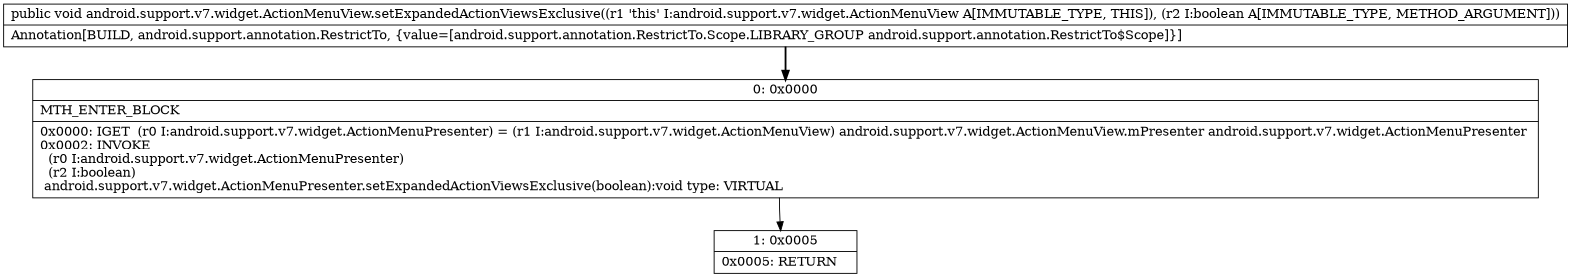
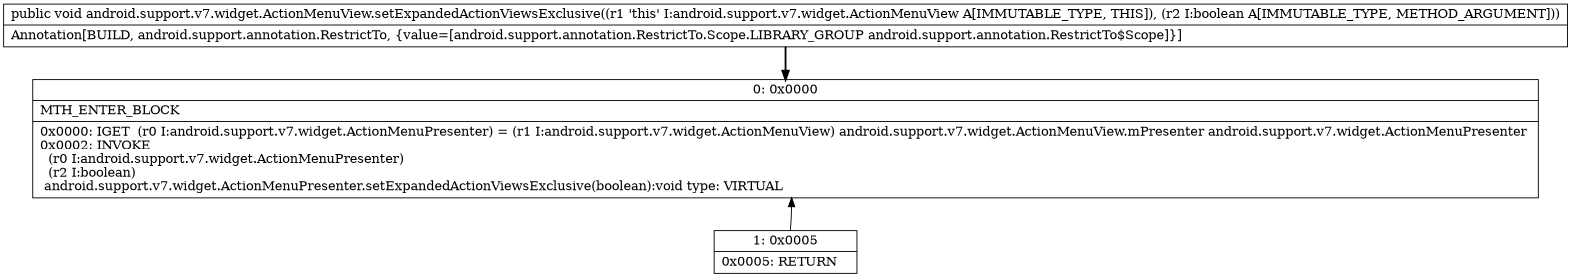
(780, 210) -> (791, 219)
